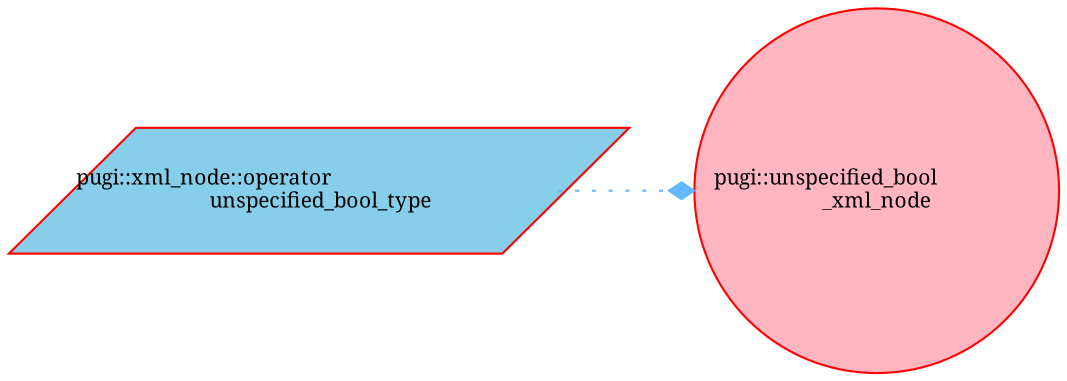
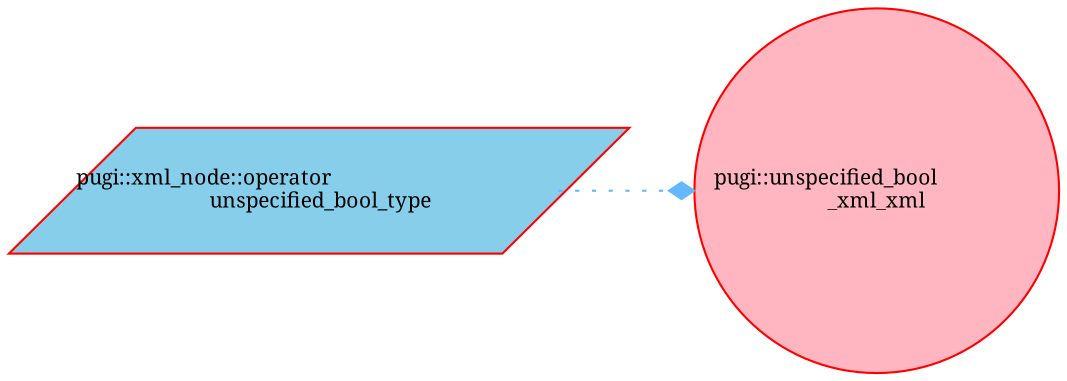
(877, 191) -> (877, 191)
